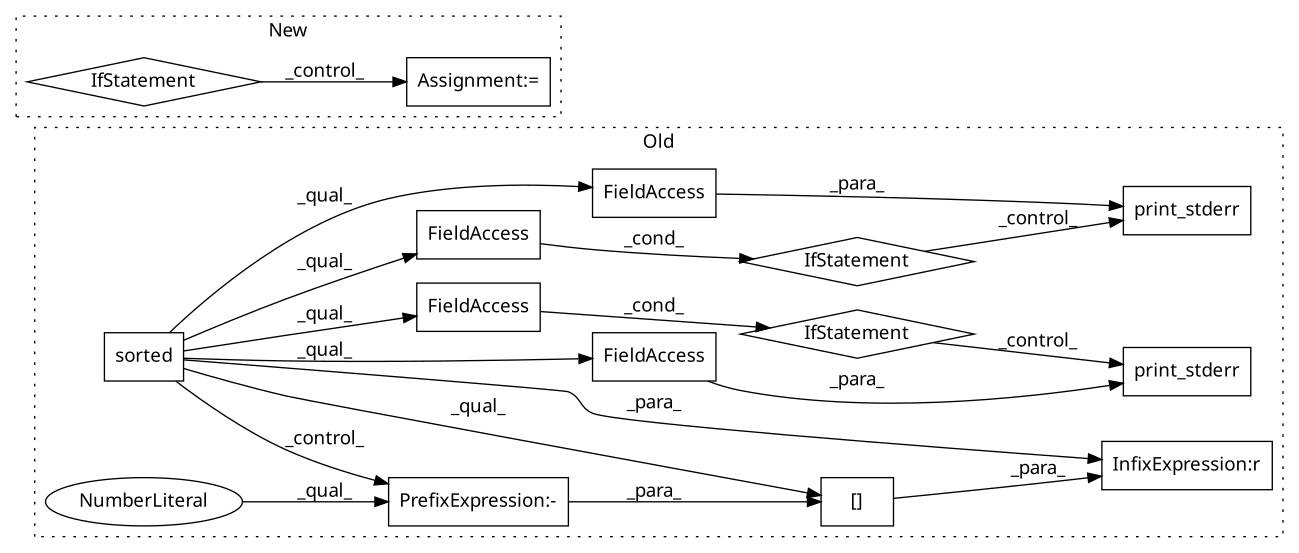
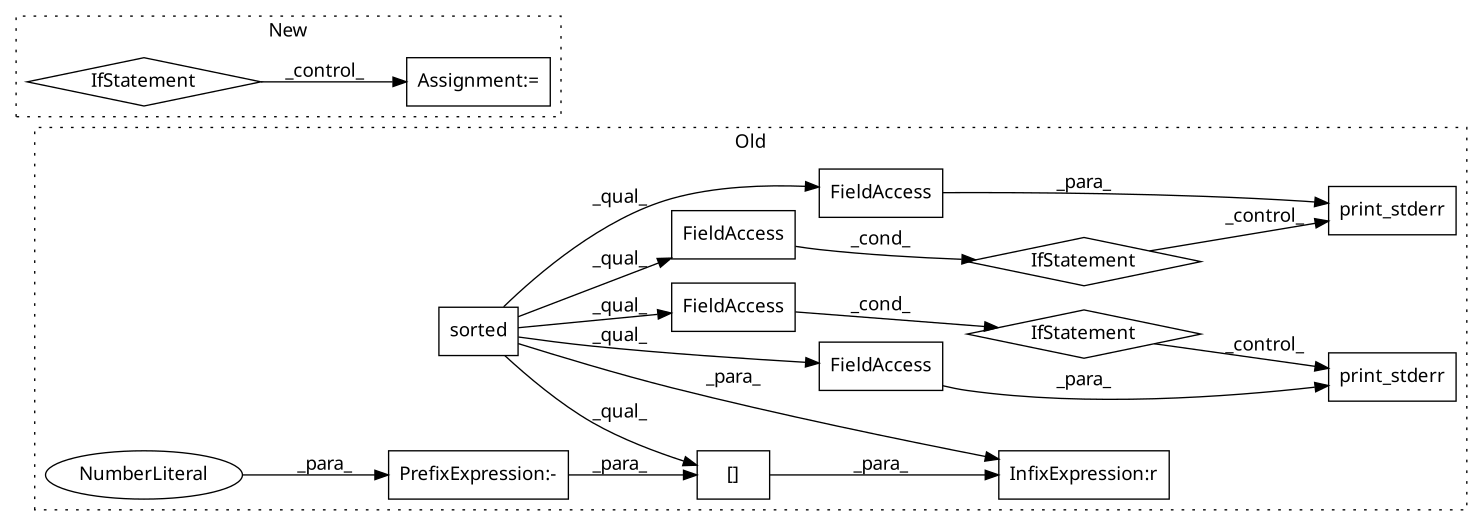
(270, 442) -> none
(325, 492) -> (325, 465)
